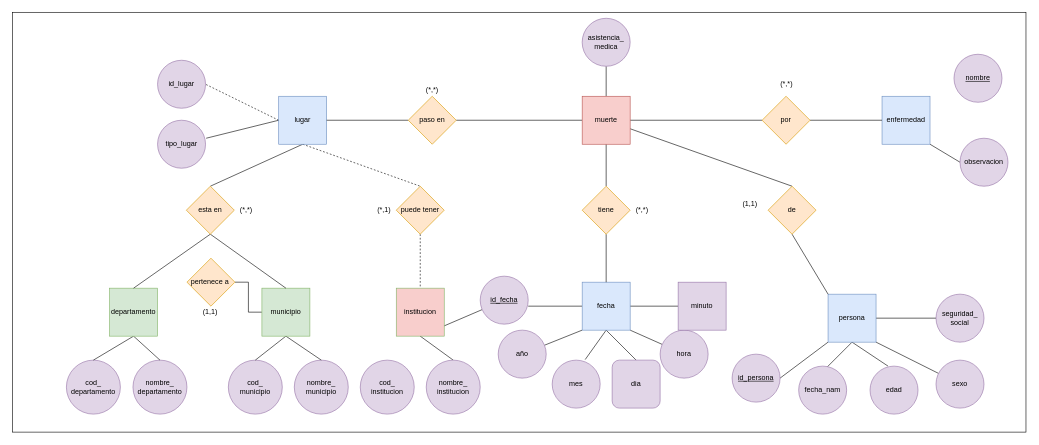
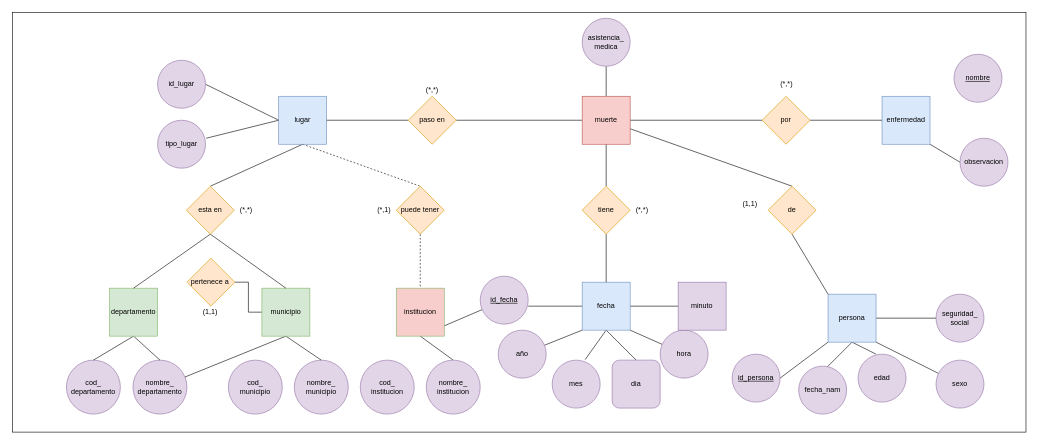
(242, 102) -> (242, 102)
(270, 349) -> (234, 357)
(894, 390) -> (882, 378)
